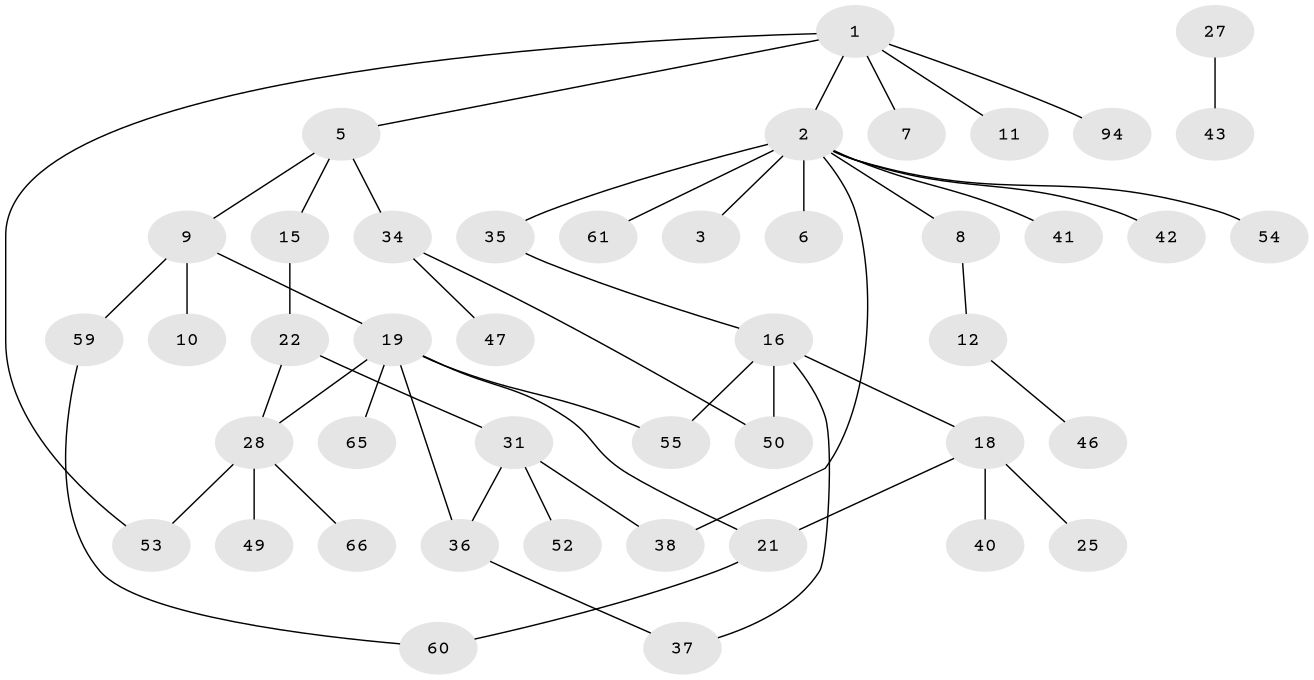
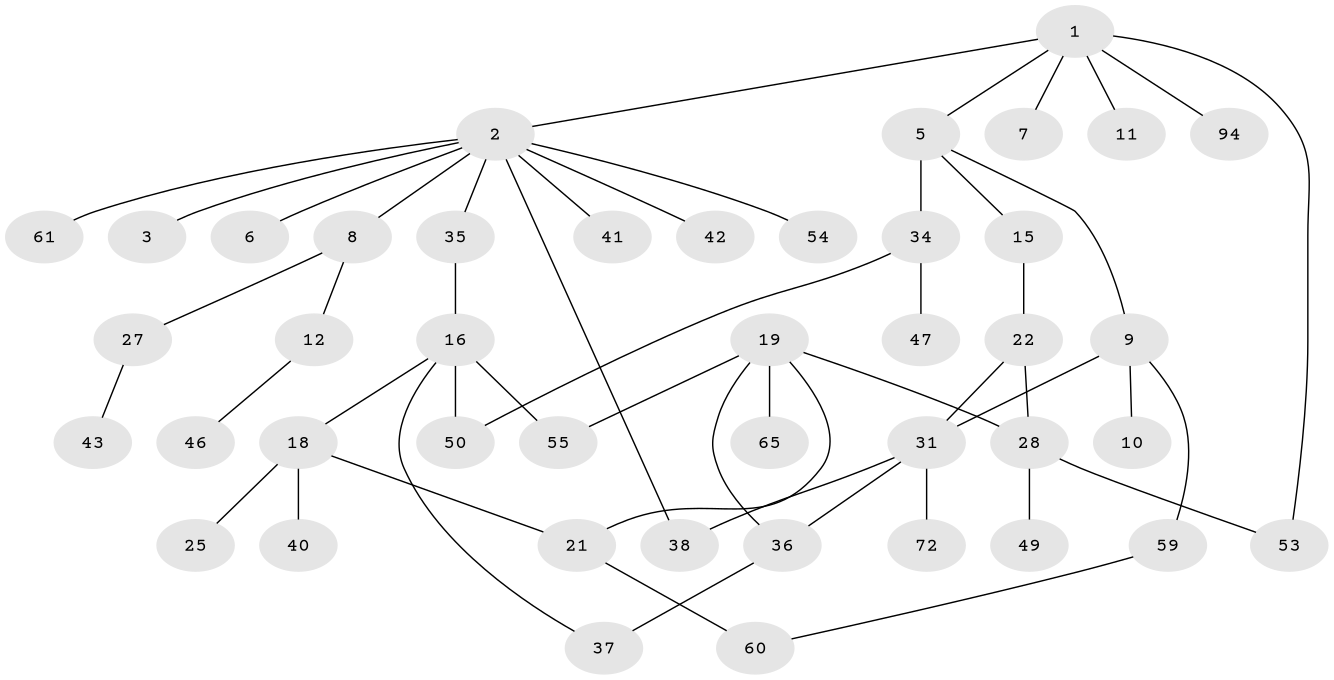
(279, 283) -> (1035, 388)
none -> (243, 289)
(357, 545) -> none
(563, 545) -> (927, 545)
